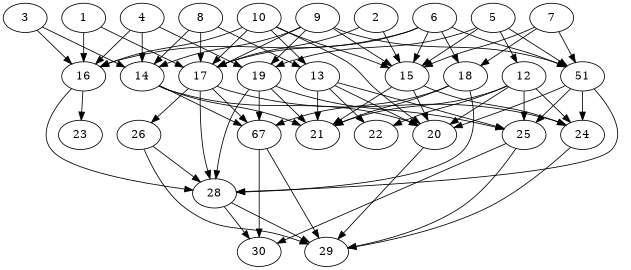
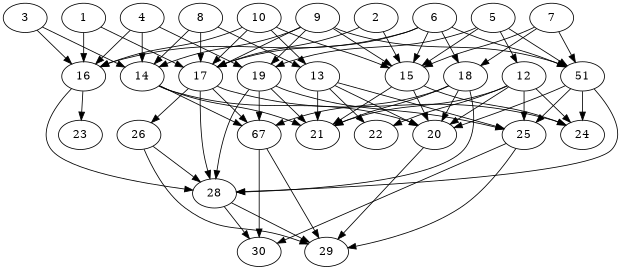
(351, 64) -> (452, 102)
(472, 215) -> none
